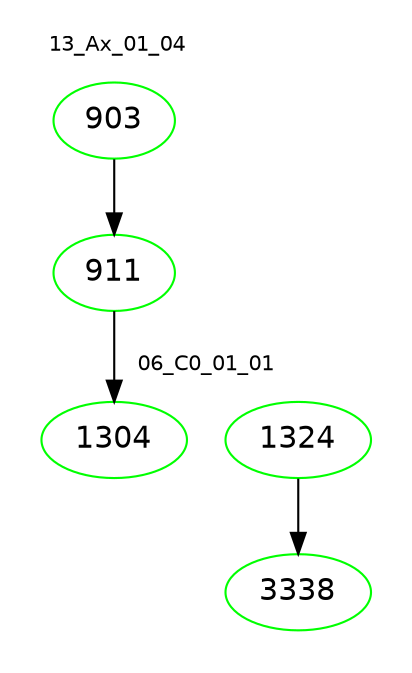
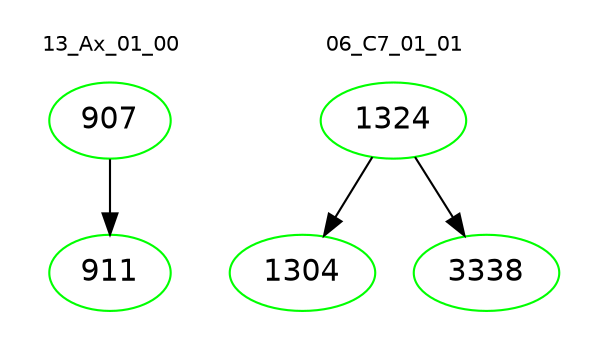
(117, 45) -> (111, 45)
(114, 121) -> (110, 121)
(114, 358) -> (354, 187)
(206, 365) -> (394, 45)
